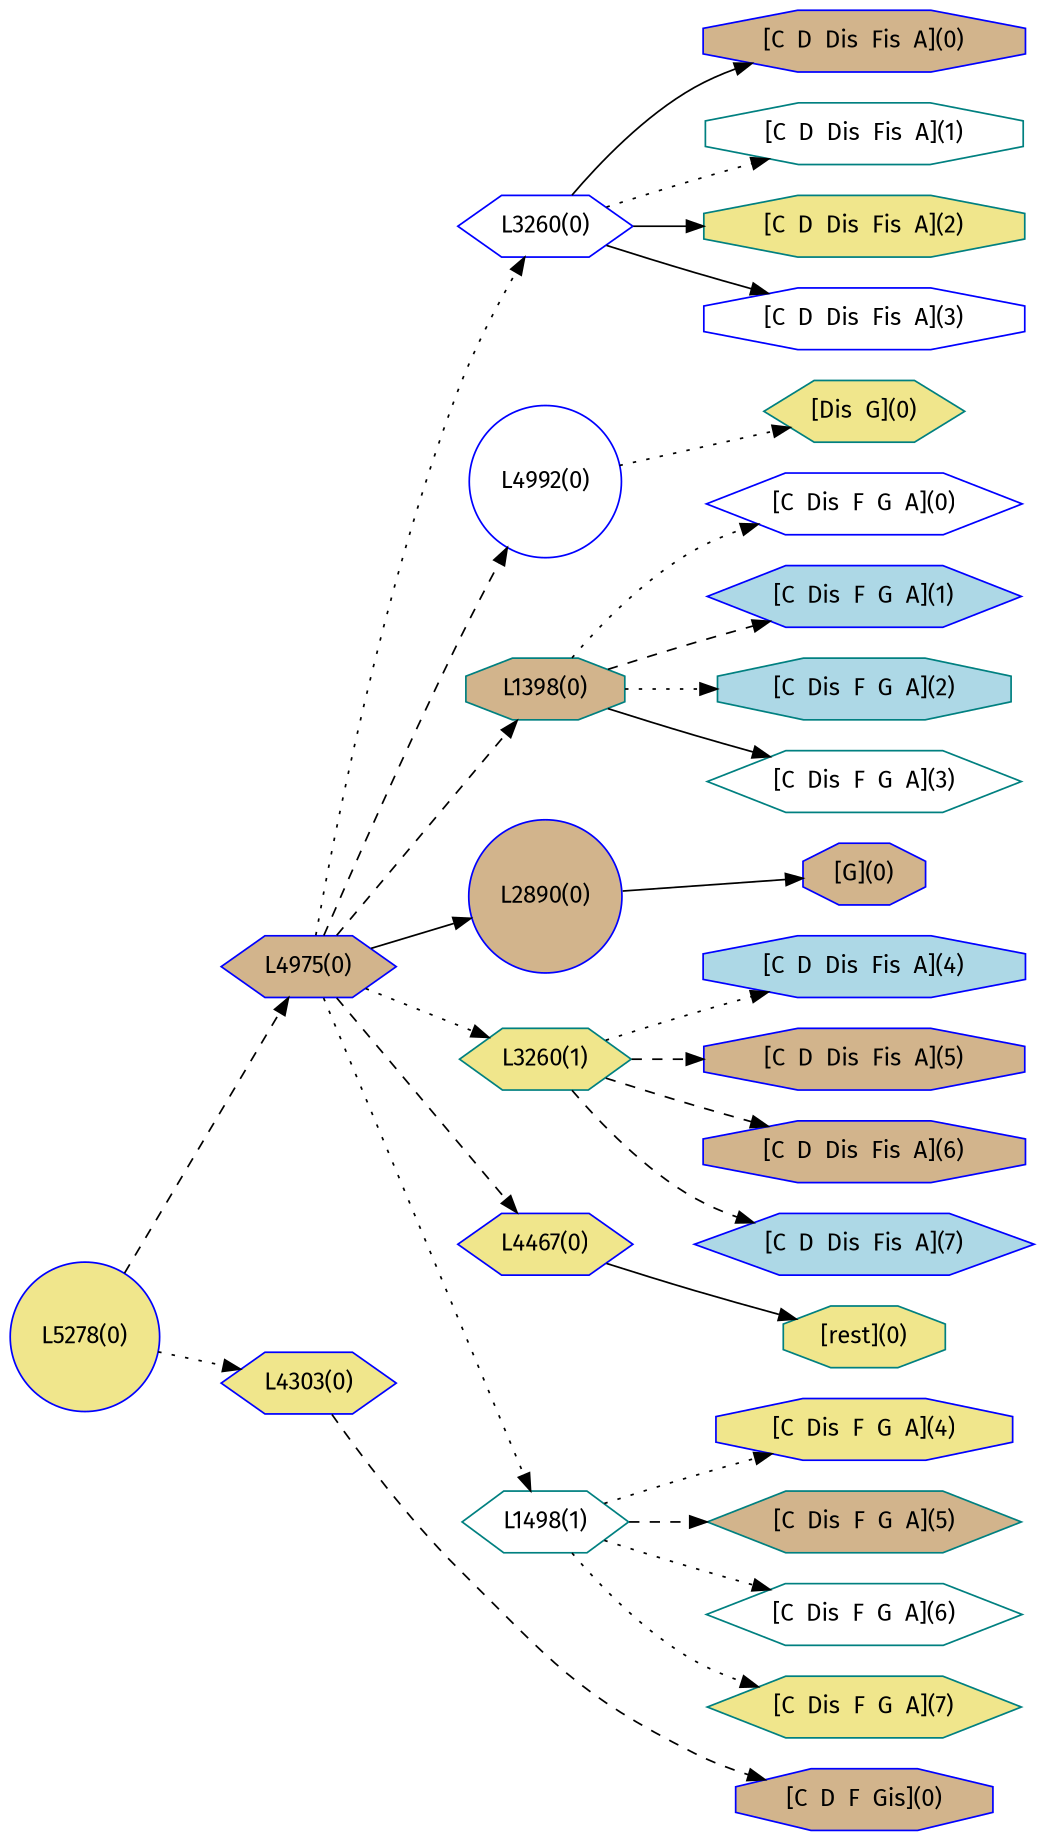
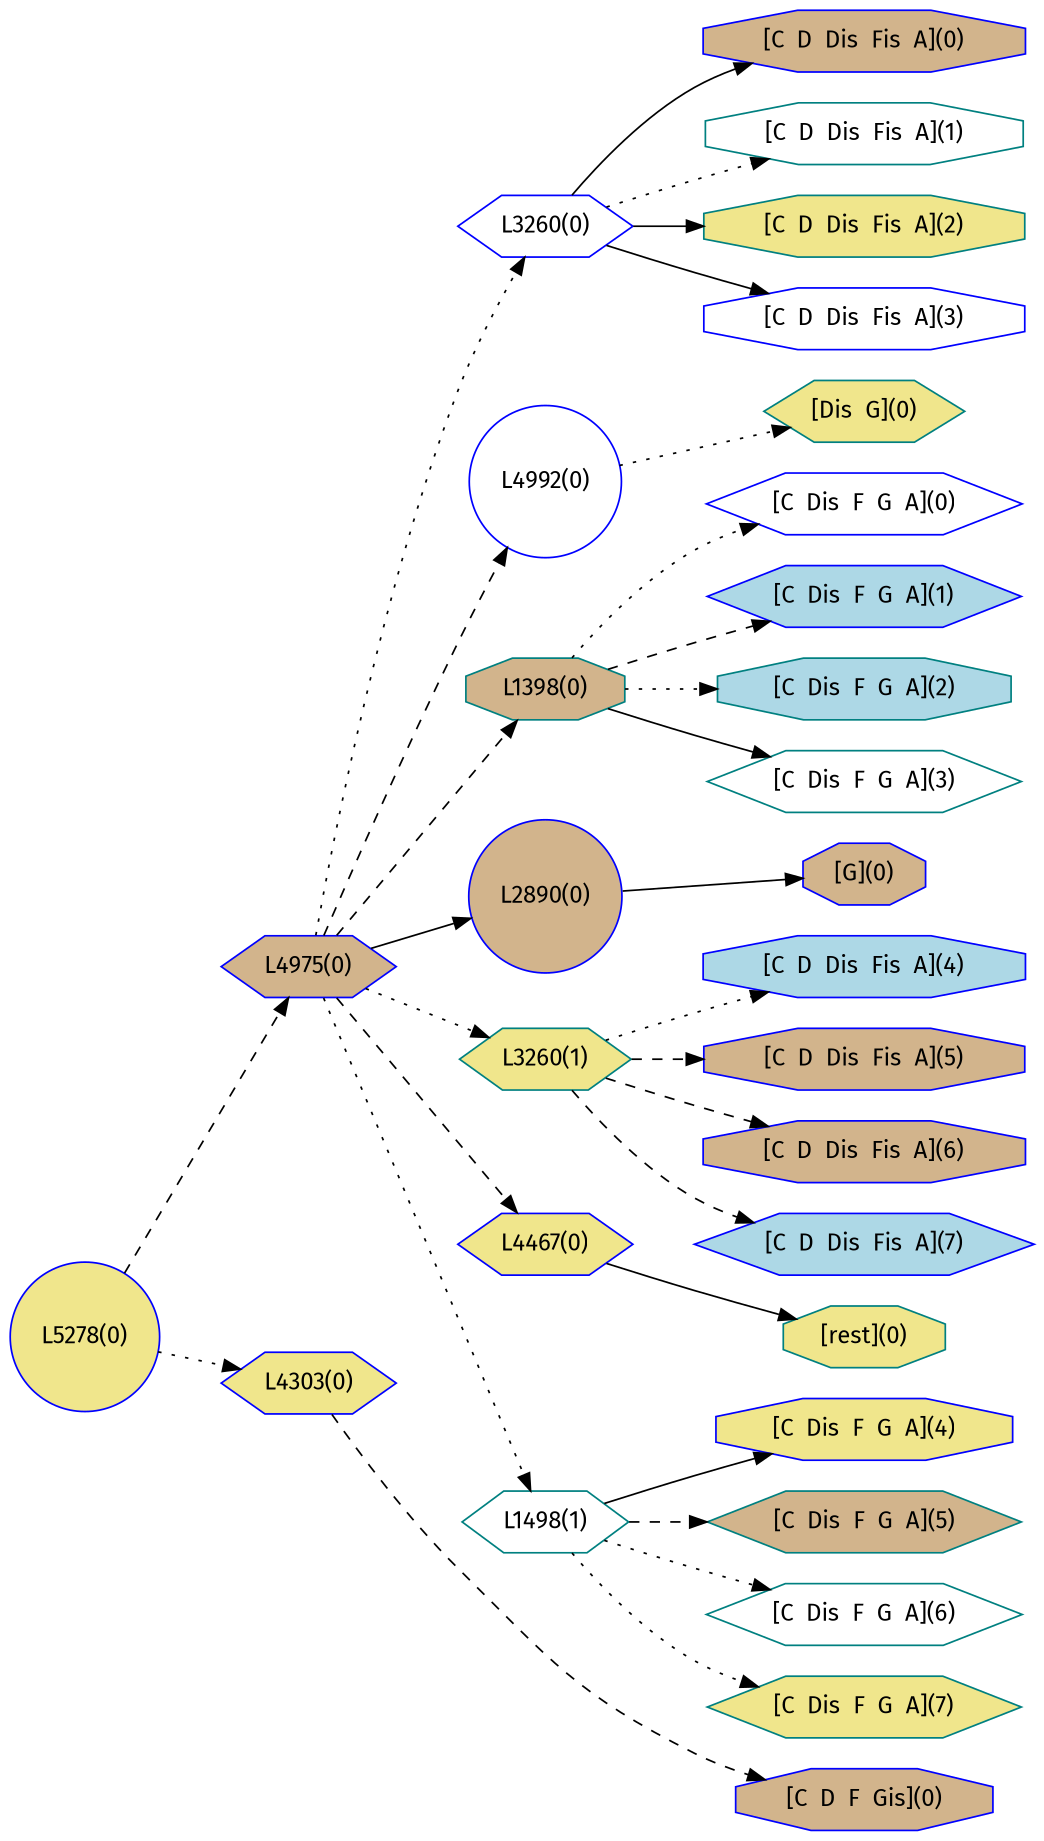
(679, 1480) -> (679, 1480)
